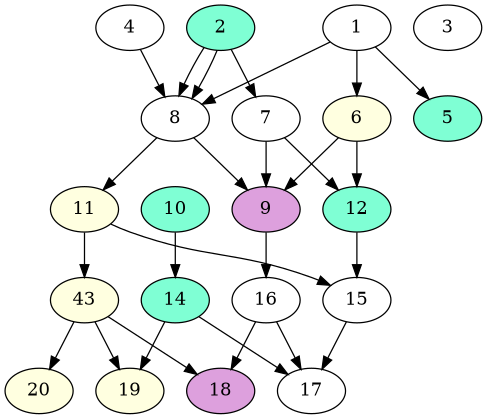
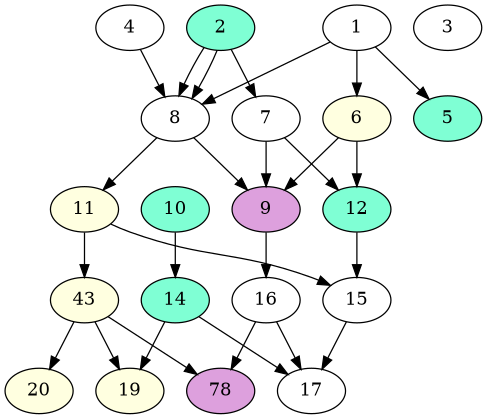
(221, 391) -> (221, 391)
